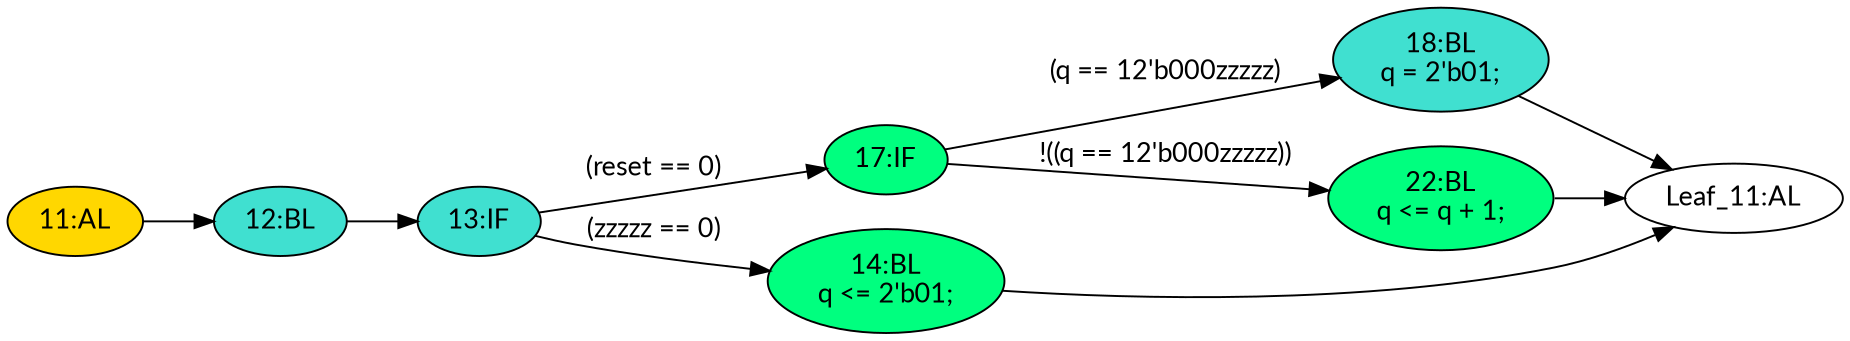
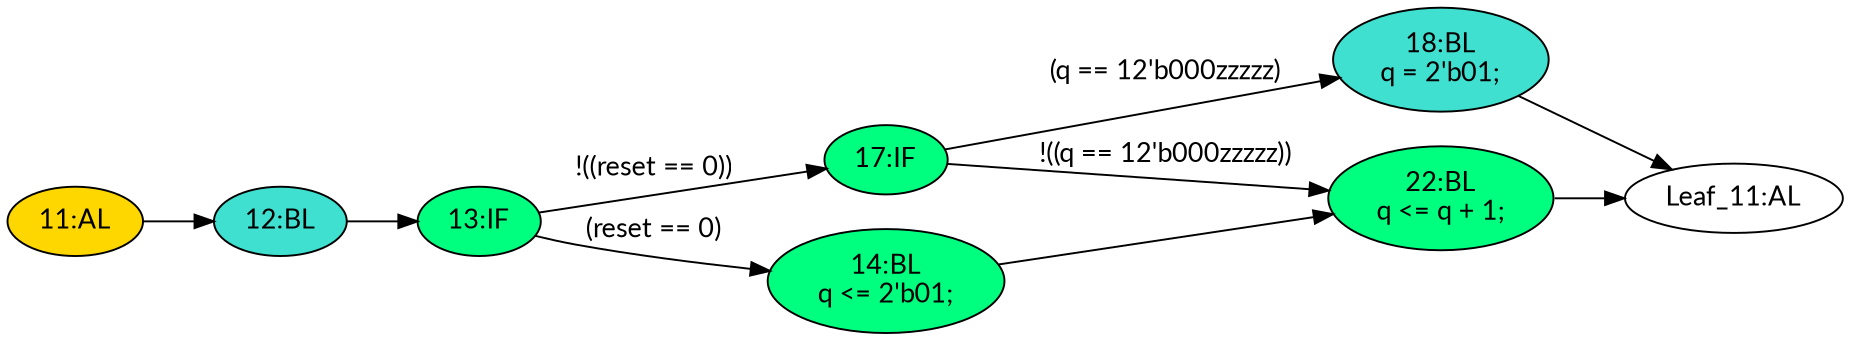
(654, 168) -> (654, 168)
(479, 221) -> (479, 221)
(654, 230) -> (654, 230)
(1332, 294) -> (1156, 241)
